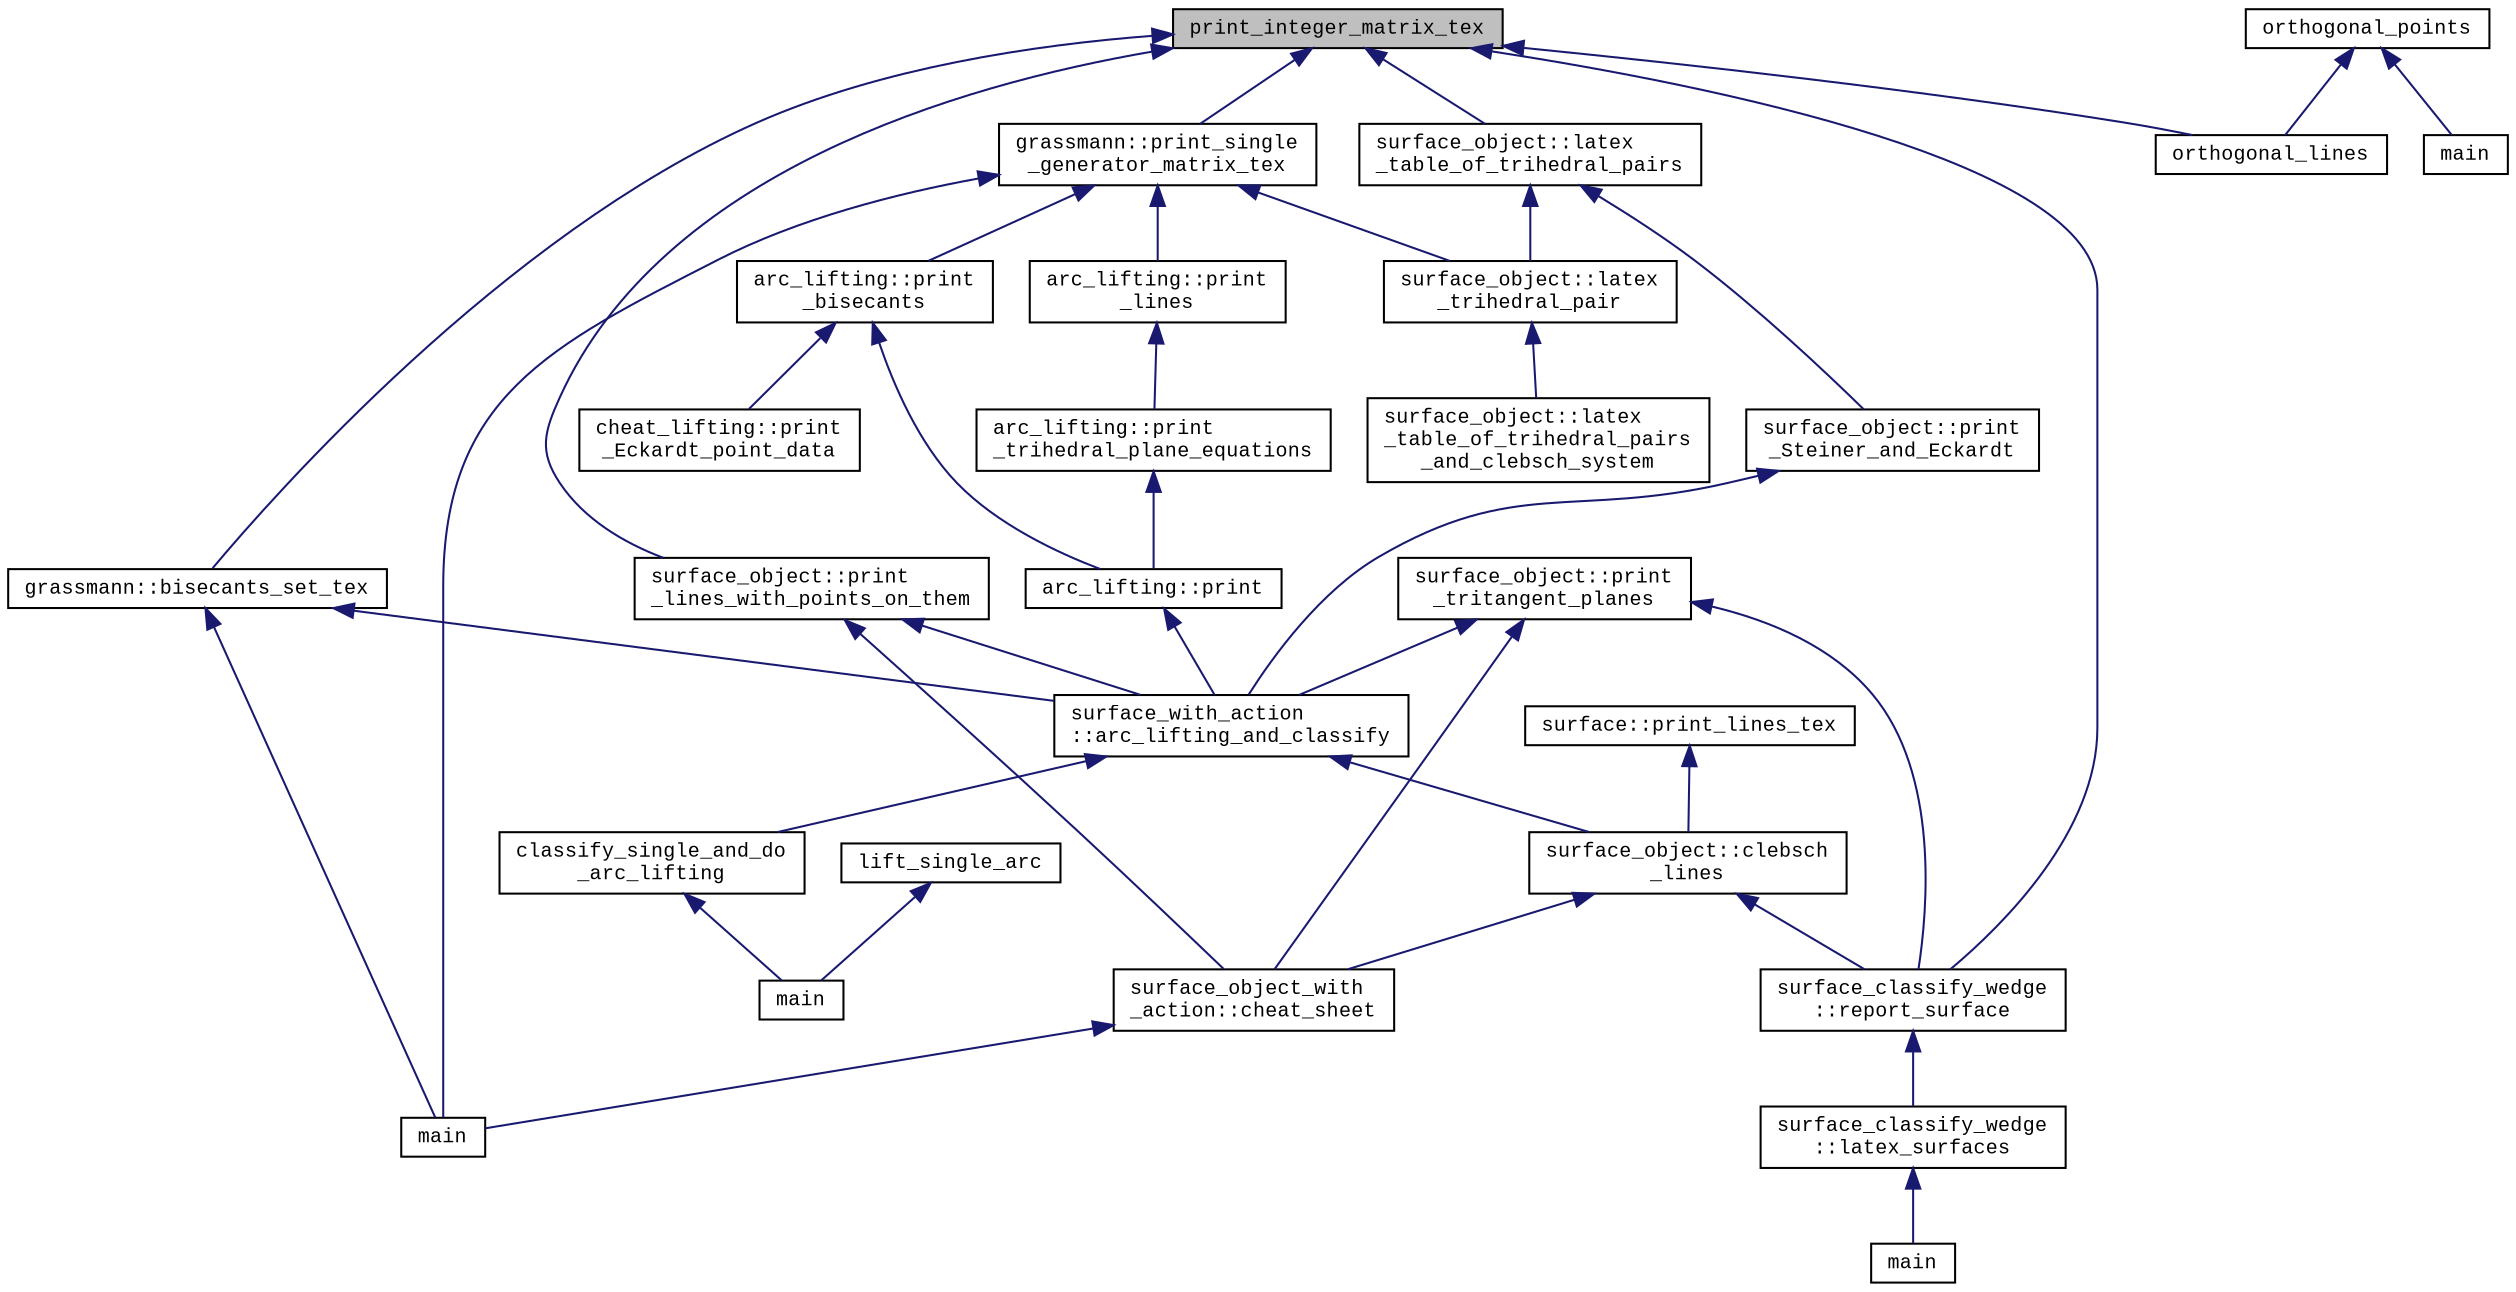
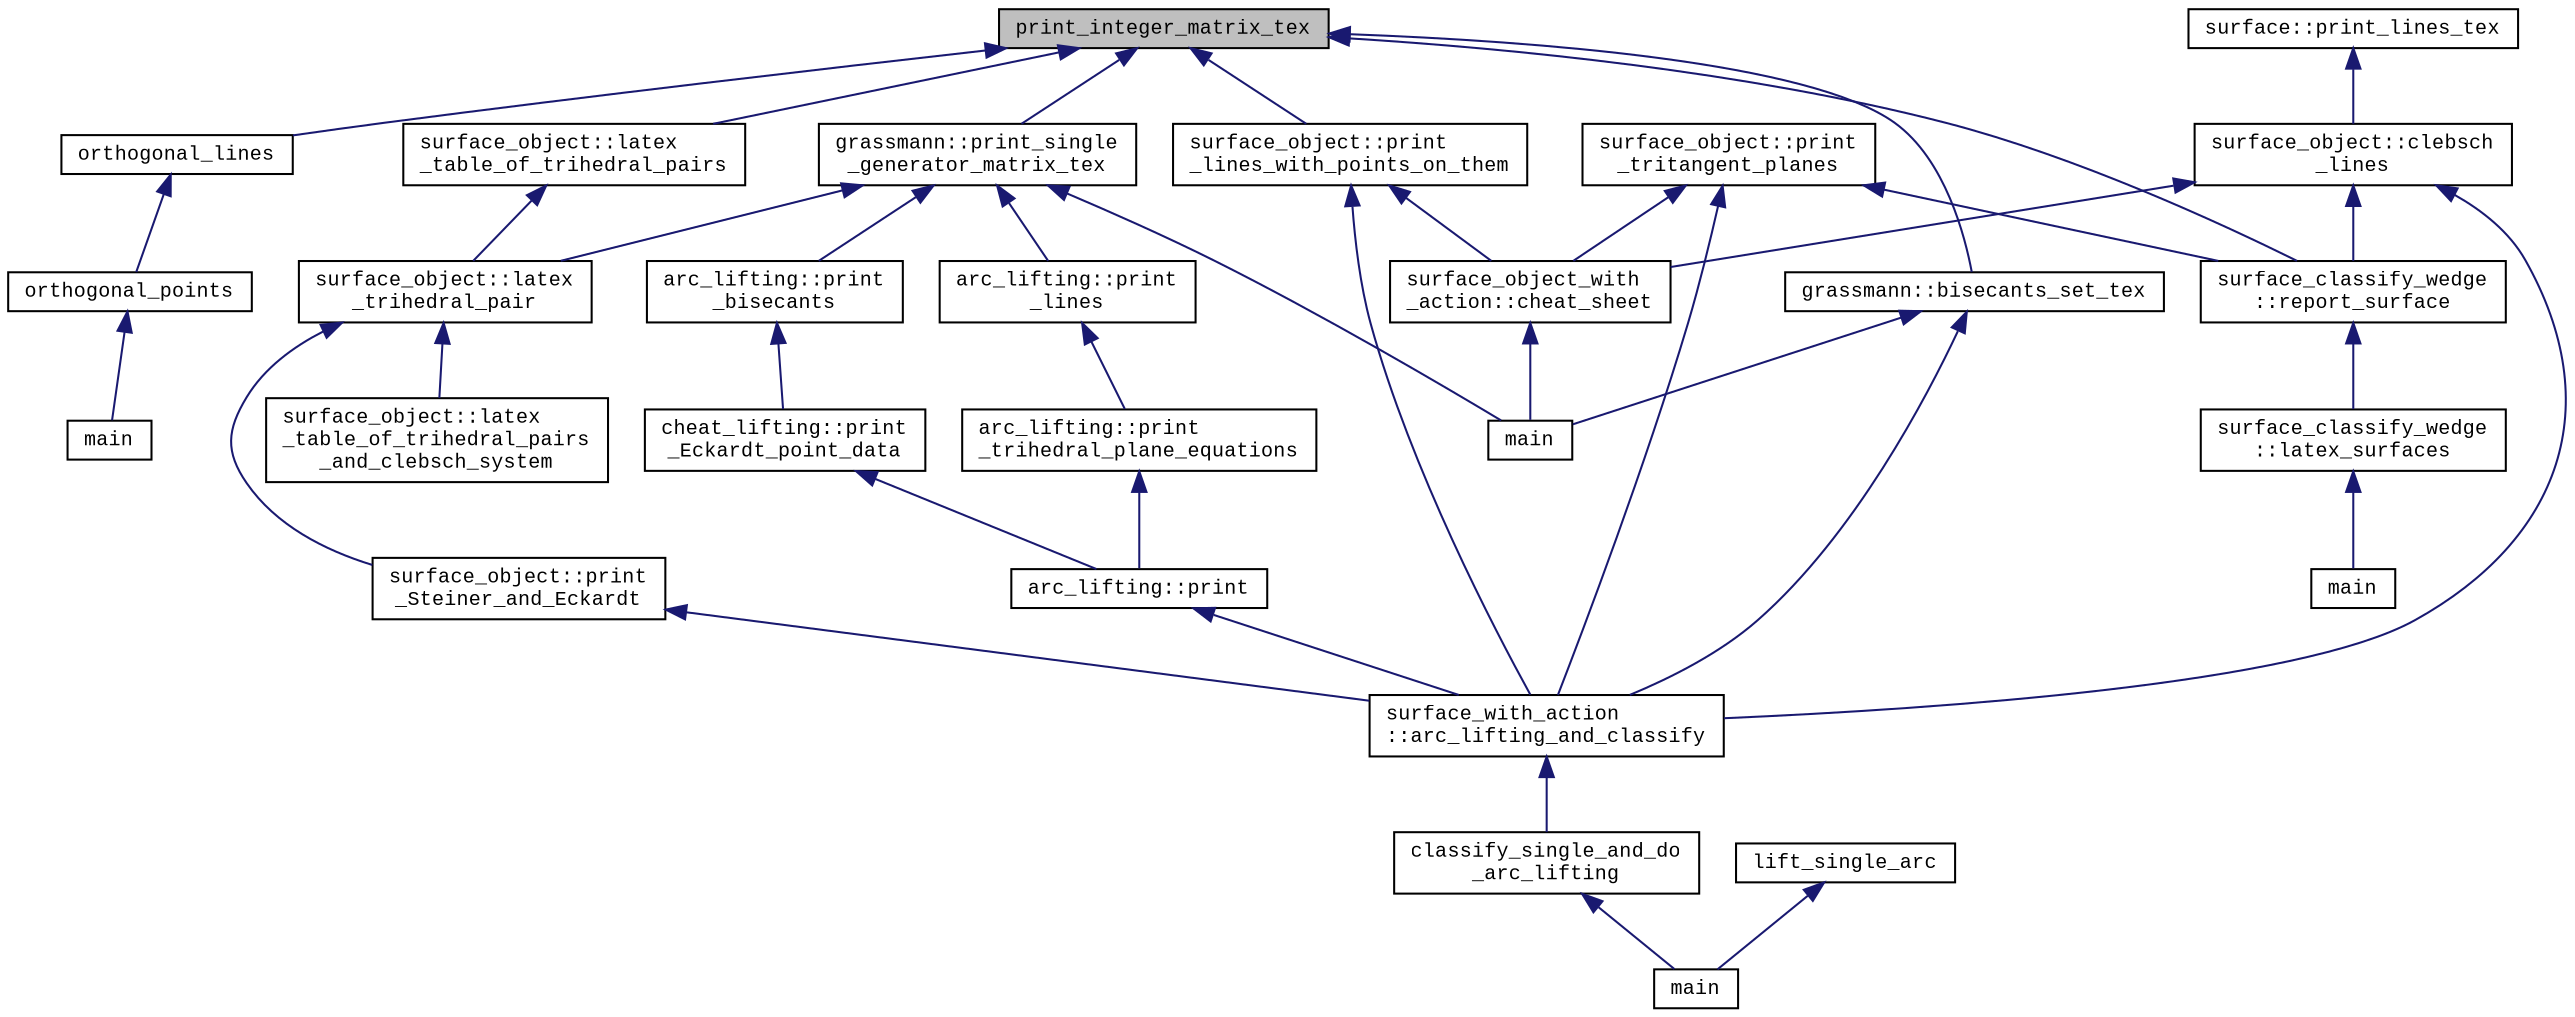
(2313, 100) -> (150, 233)
(1737, 295) -> (236, 465)
(959, 485) -> (986, 524)
(1470, 797) -> (2332, 650)
